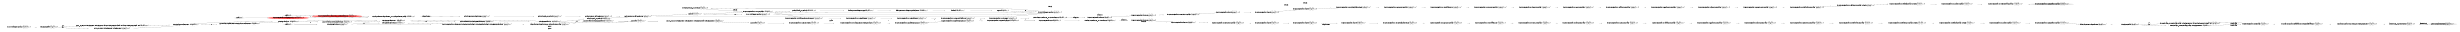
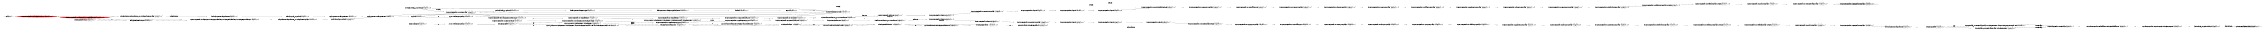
(288, 15) -> none
(638, 21) -> none
(758, 23) -> none
(288, 24) -> none
none -> (418, 24)
